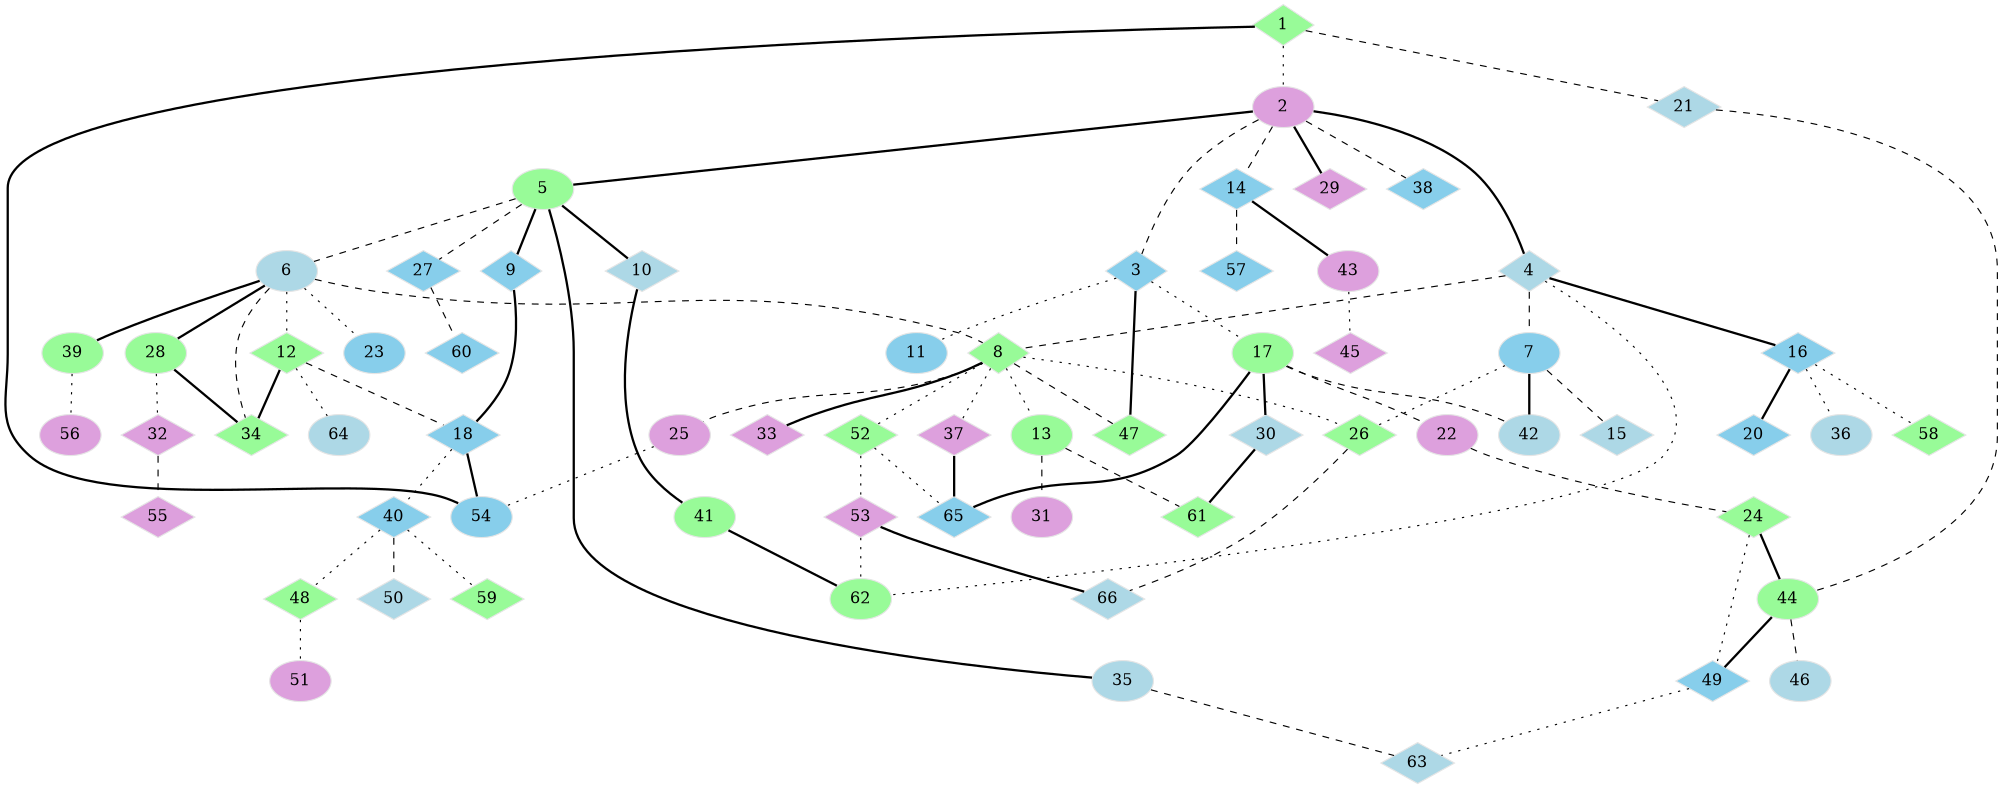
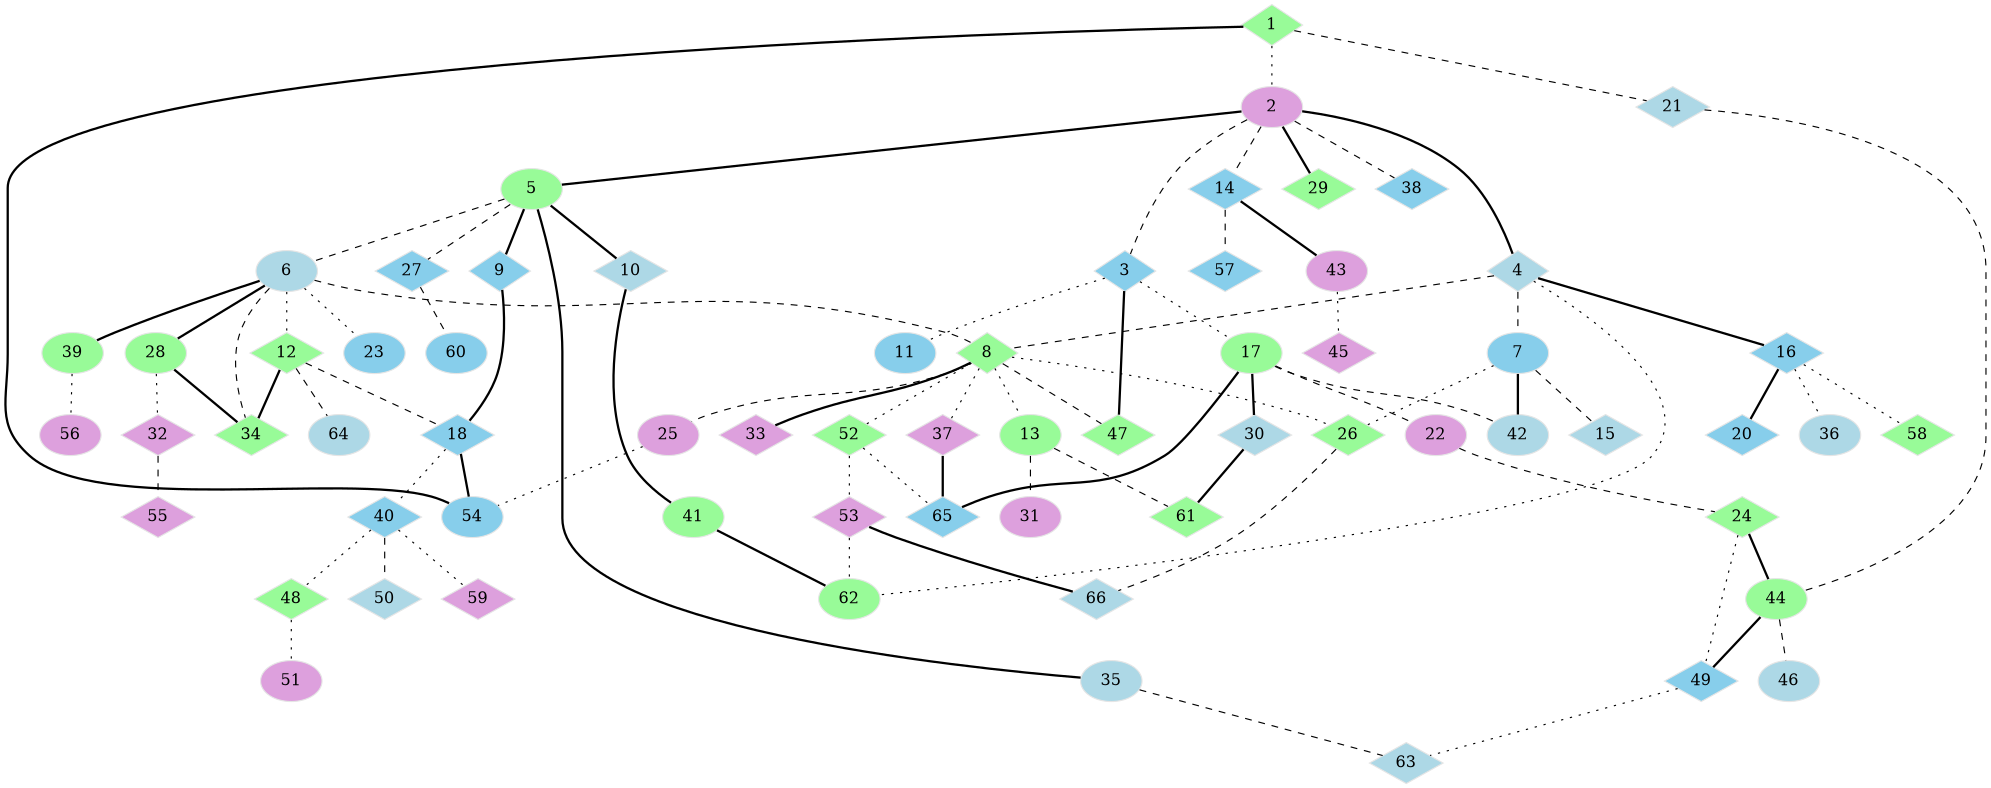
(1330, 189) -> (1319, 189)
(462, 353) -> (456, 353)
(312, 392) -> (312, 392)
(487, 599) -> (478, 599)
